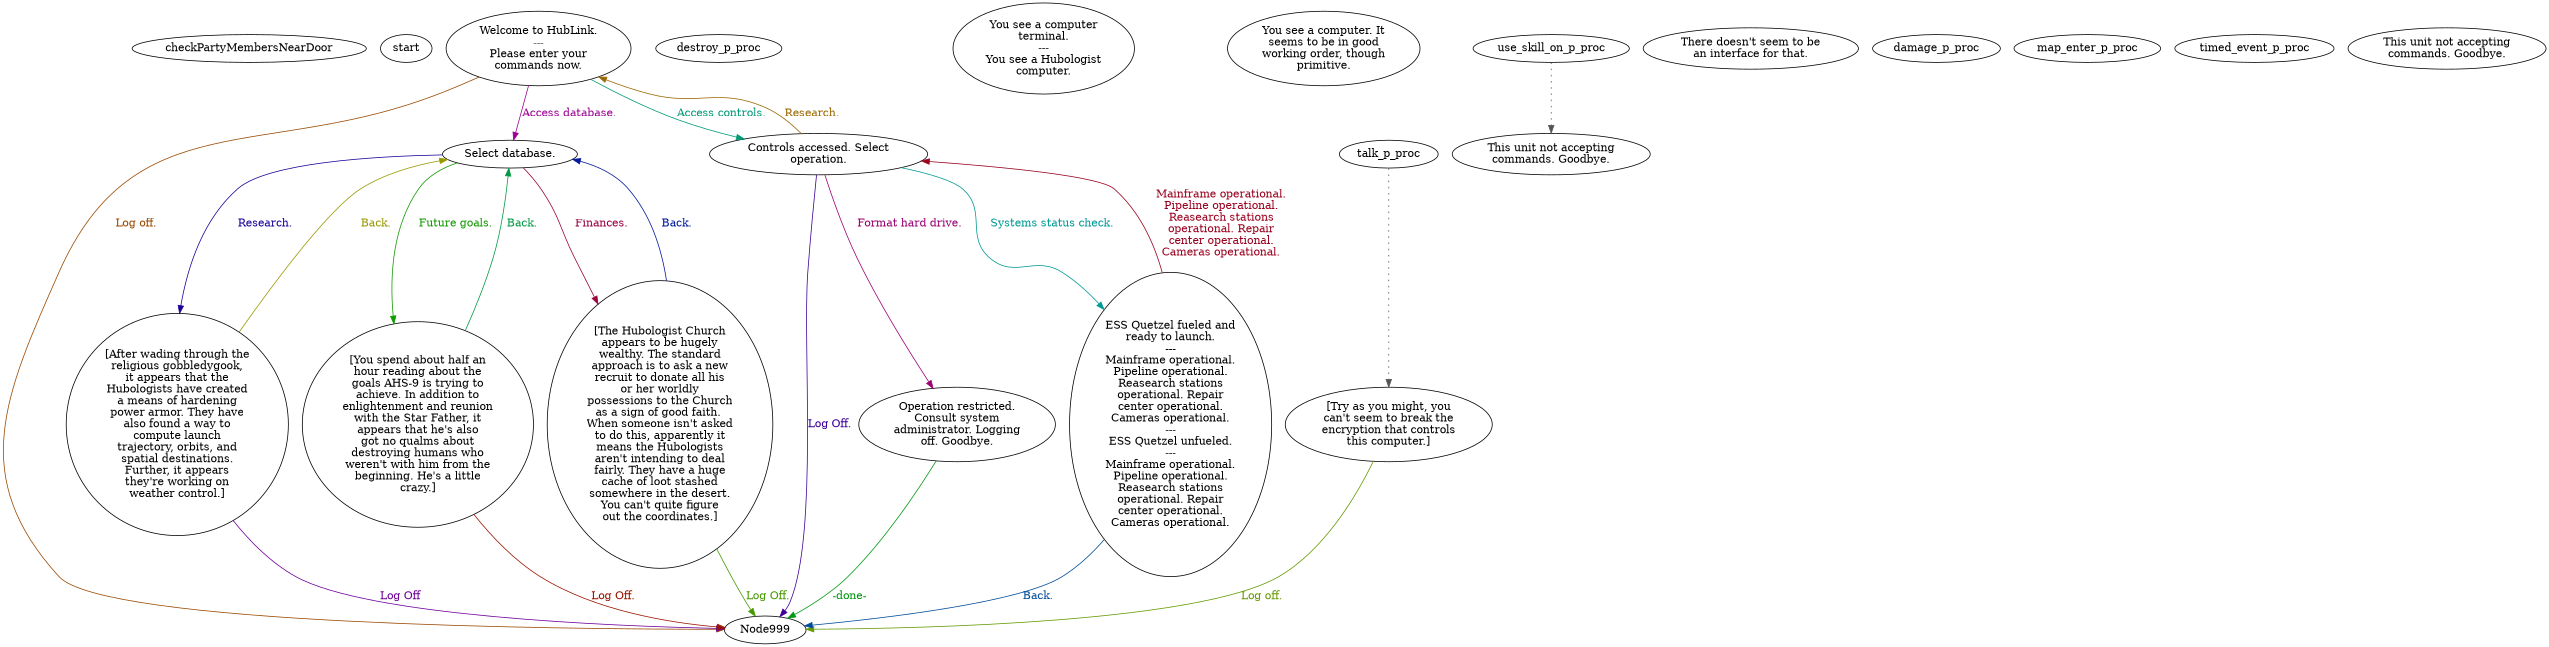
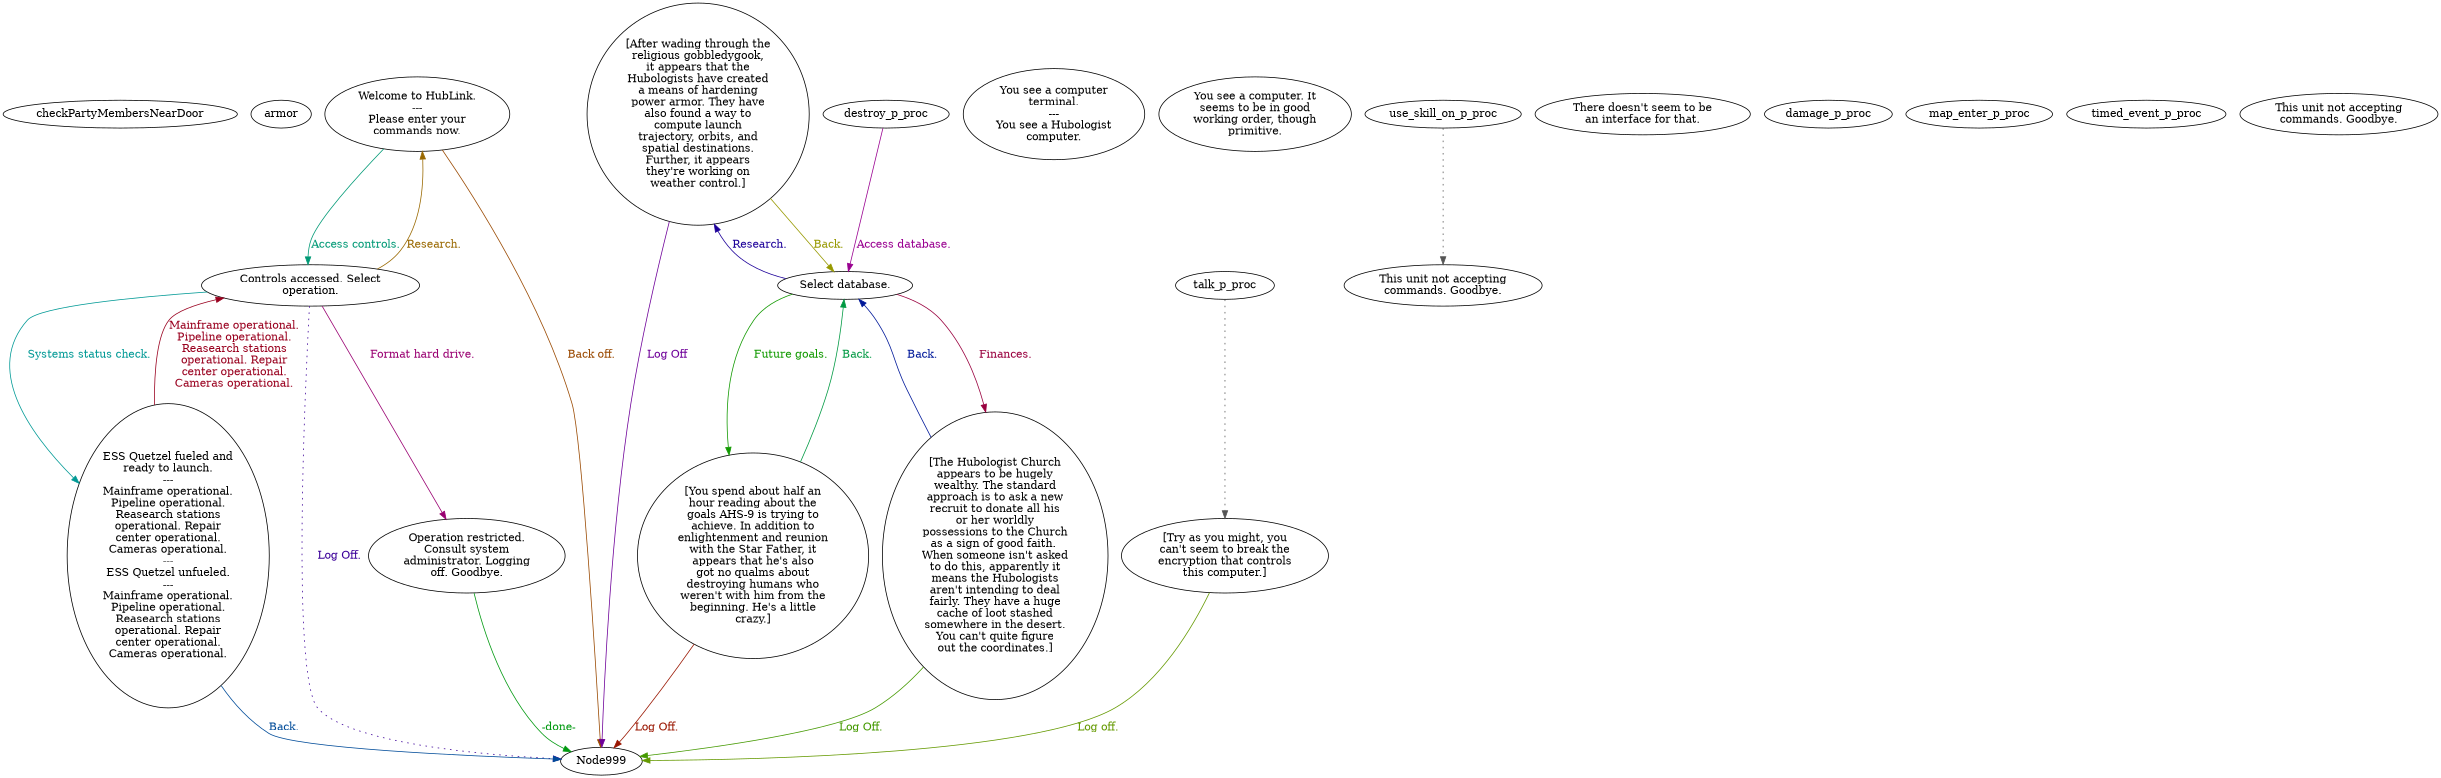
(406, 48) -> (281, 114)
(522, 109) -> (867, 196)
(136, 224) -> (591, 355)
(807, 394) -> (304, 630)
